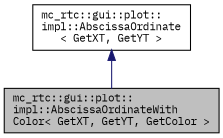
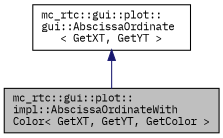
(112, 28) -> (112, 28)
